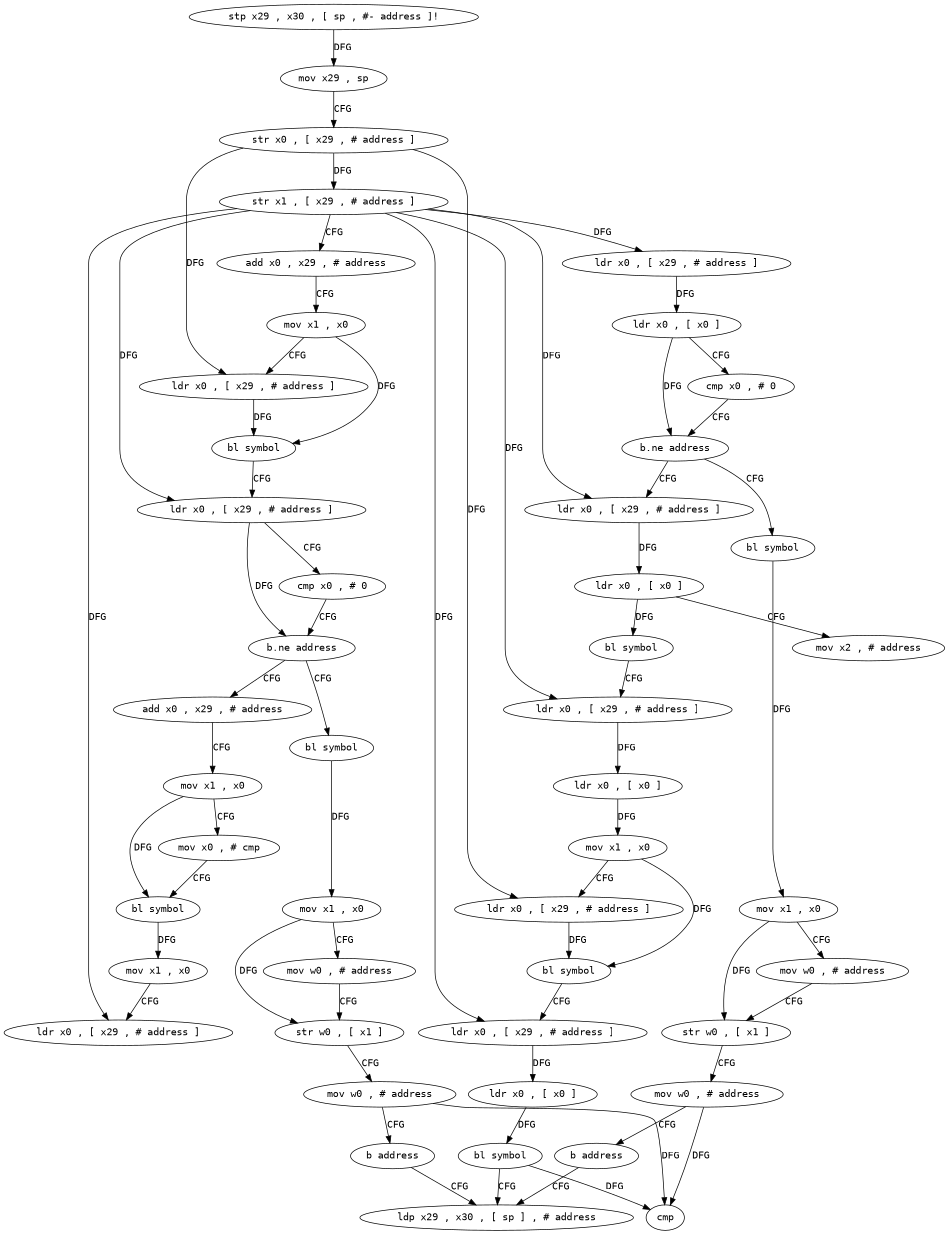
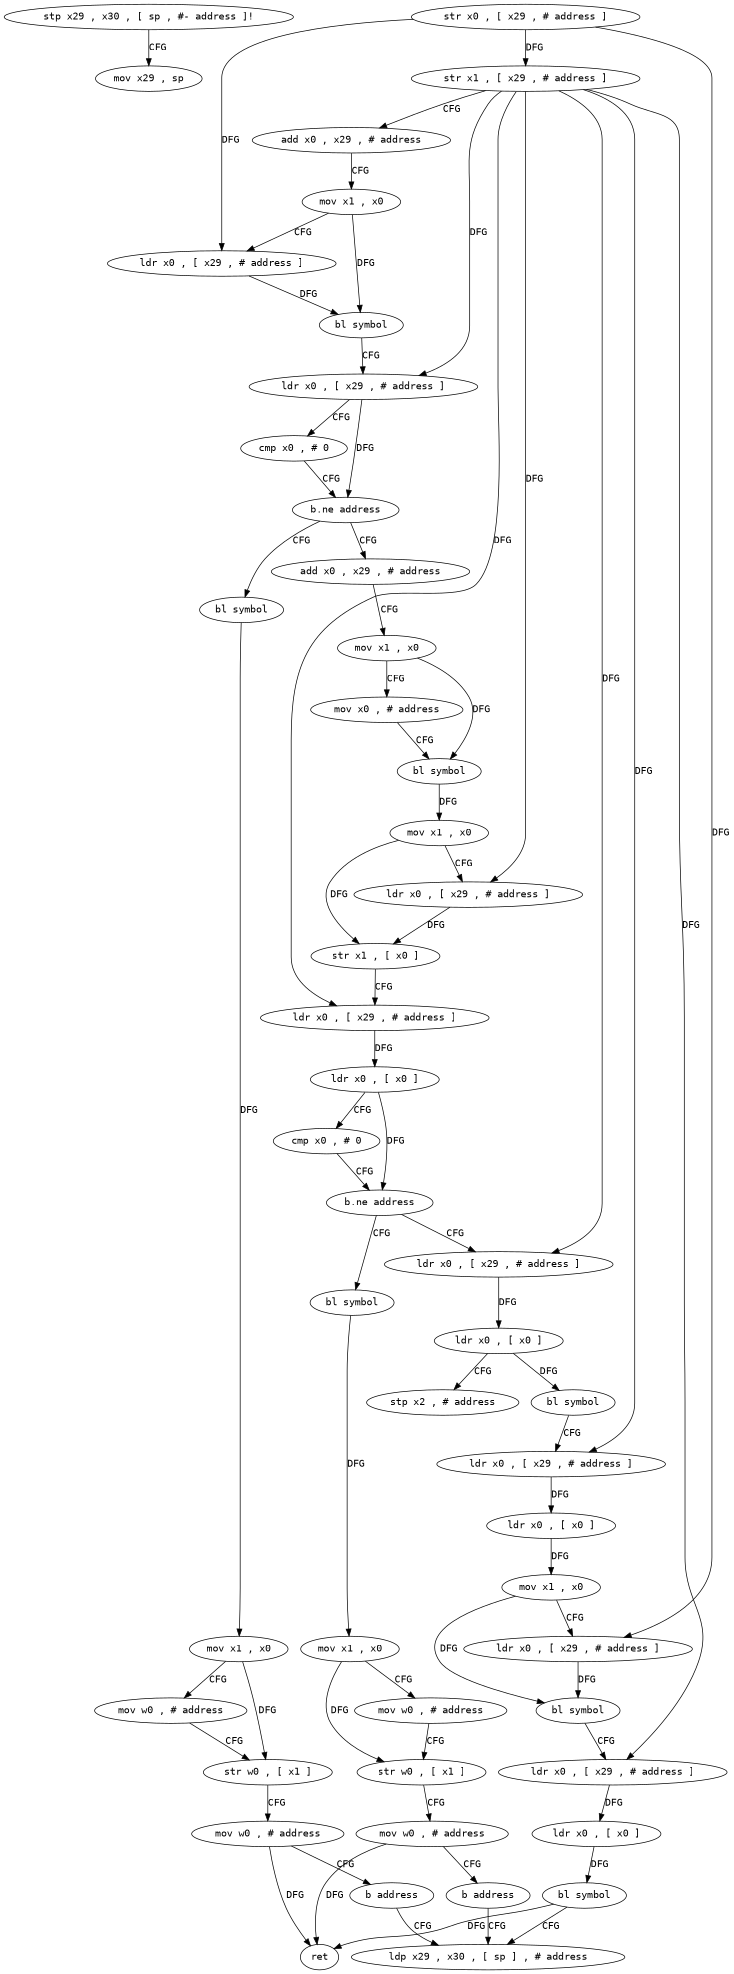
(343, 48) -> (158, 48)
(334, 106) -> none
(869, 648) -> (443, 1402)
(219, 848) -> (387, 710)
none -> (375, 956)
(665, 1218) -> (320, 1957)
